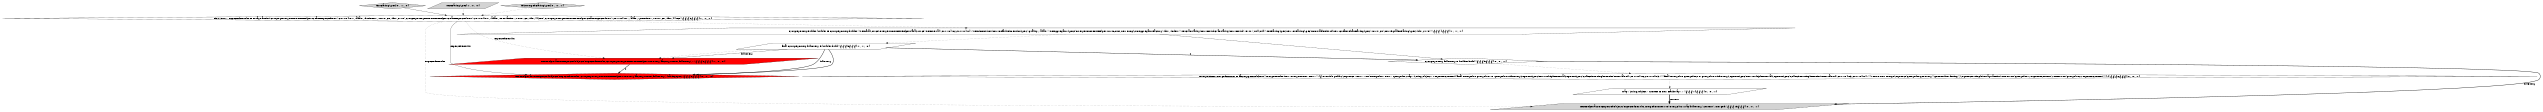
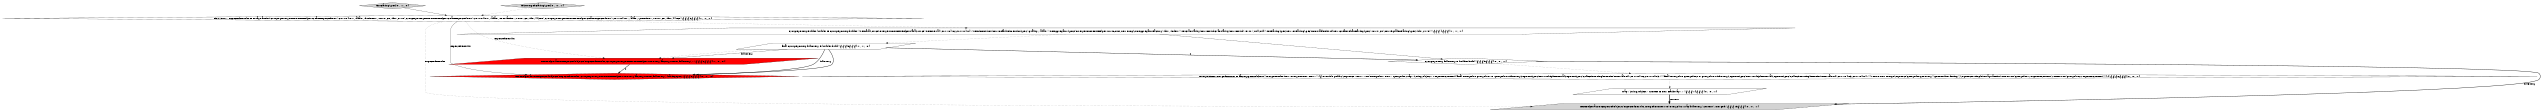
(463, 6) -> none
